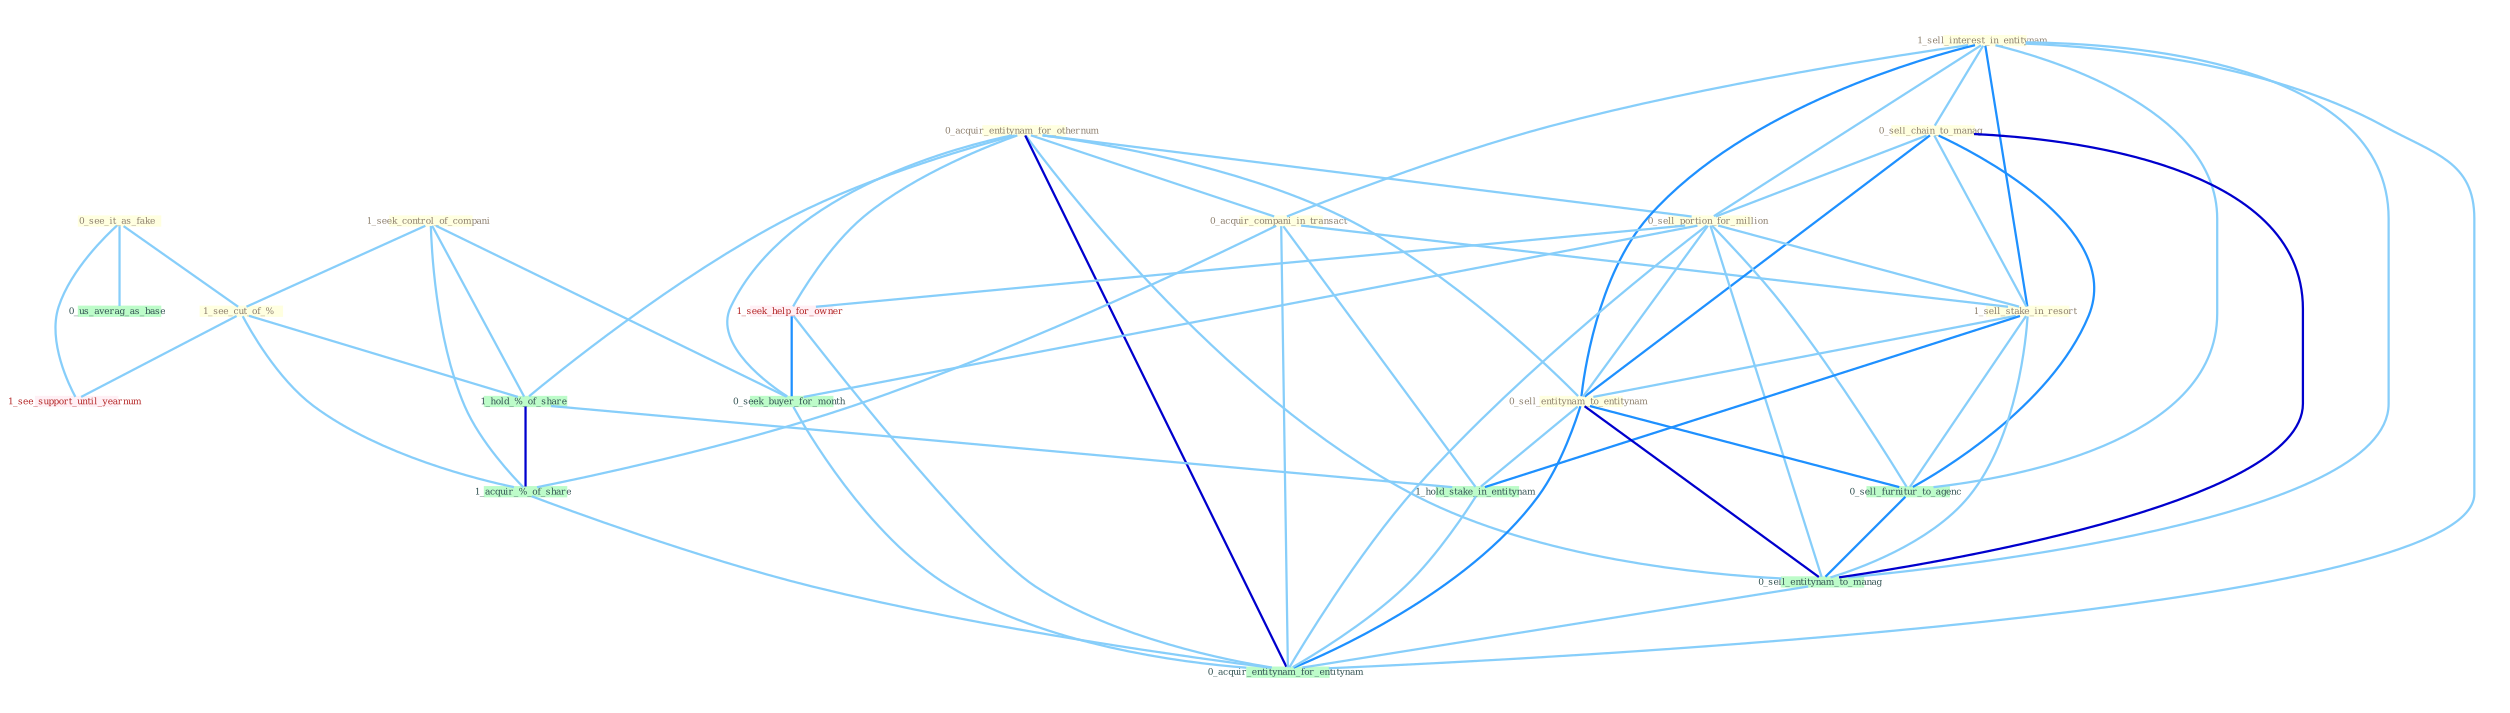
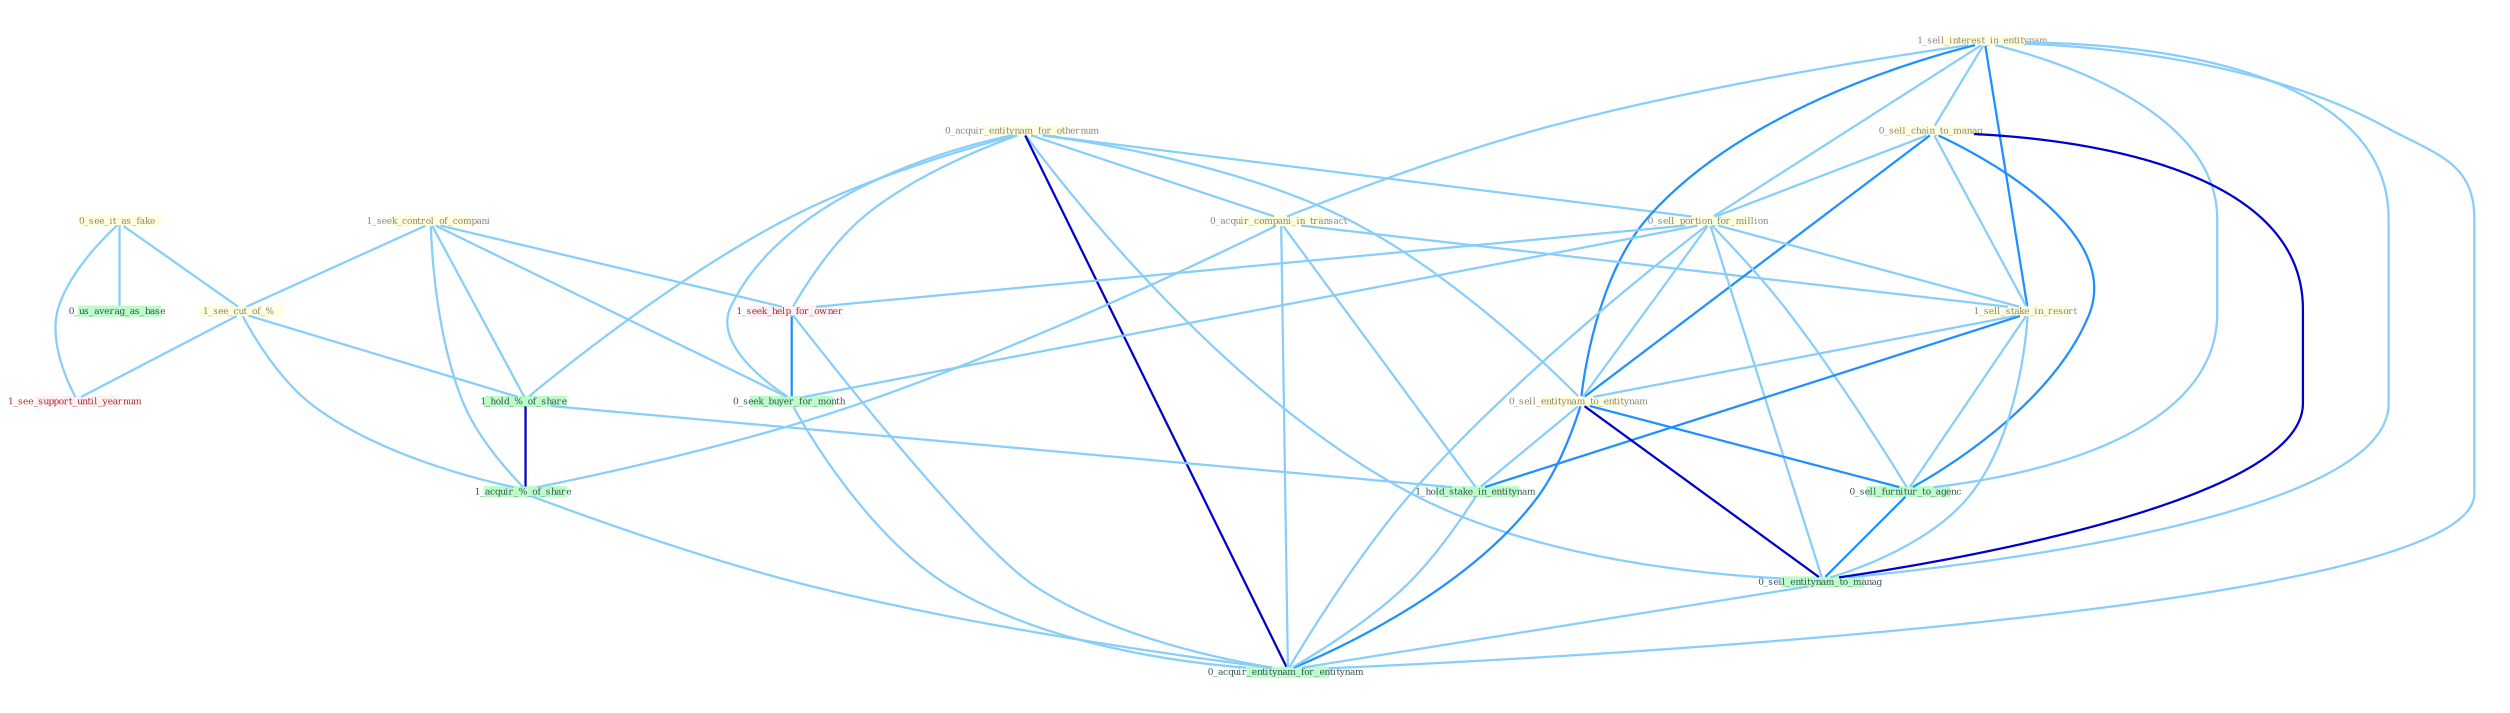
none -> (611, 266)
